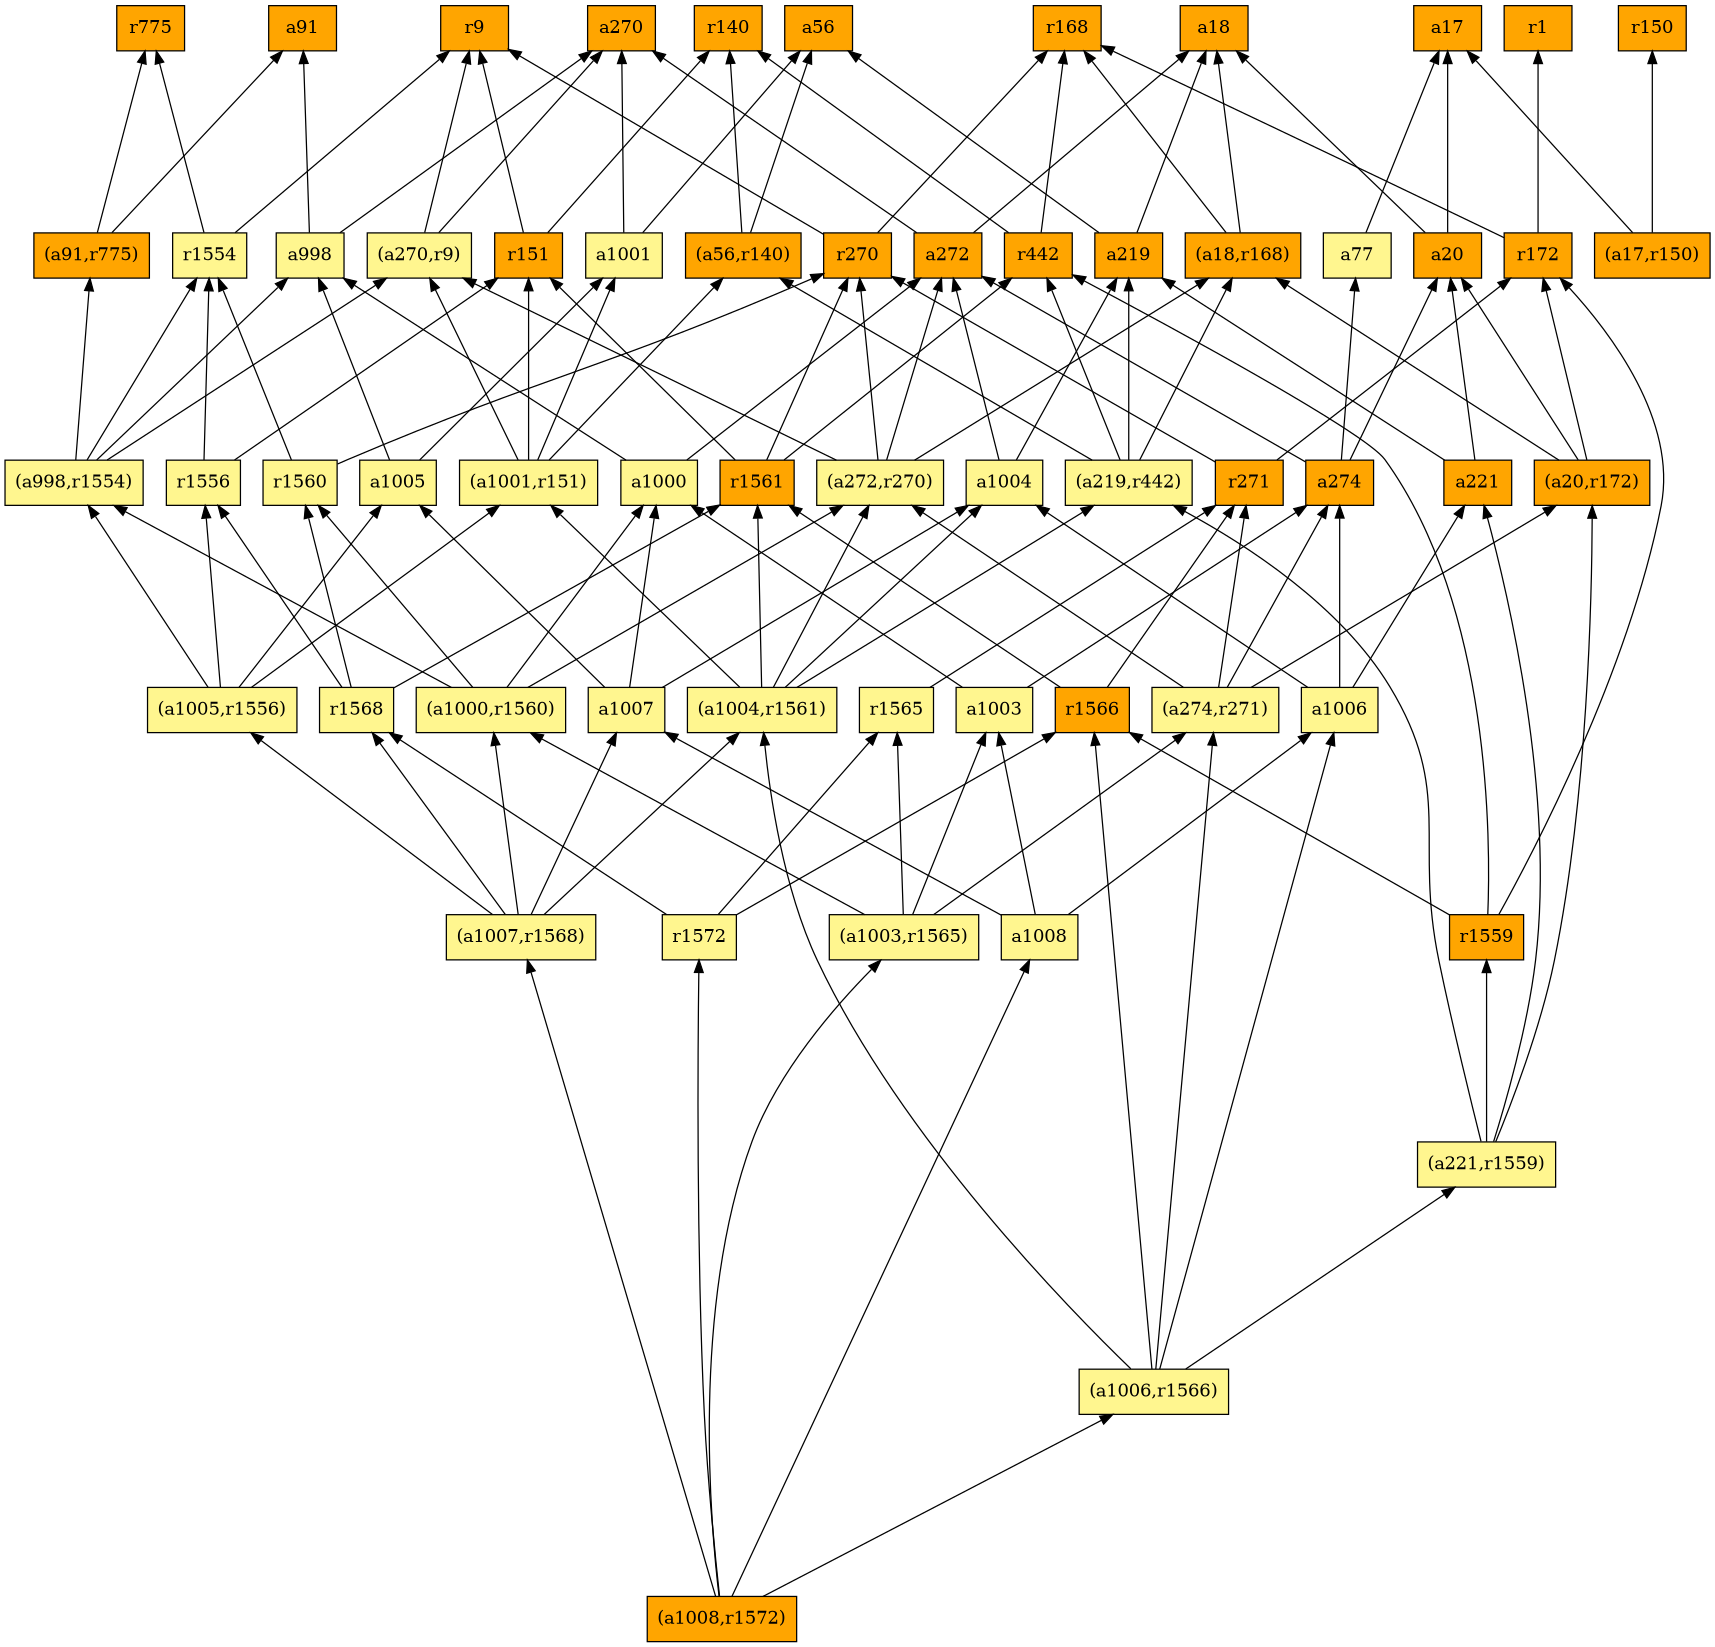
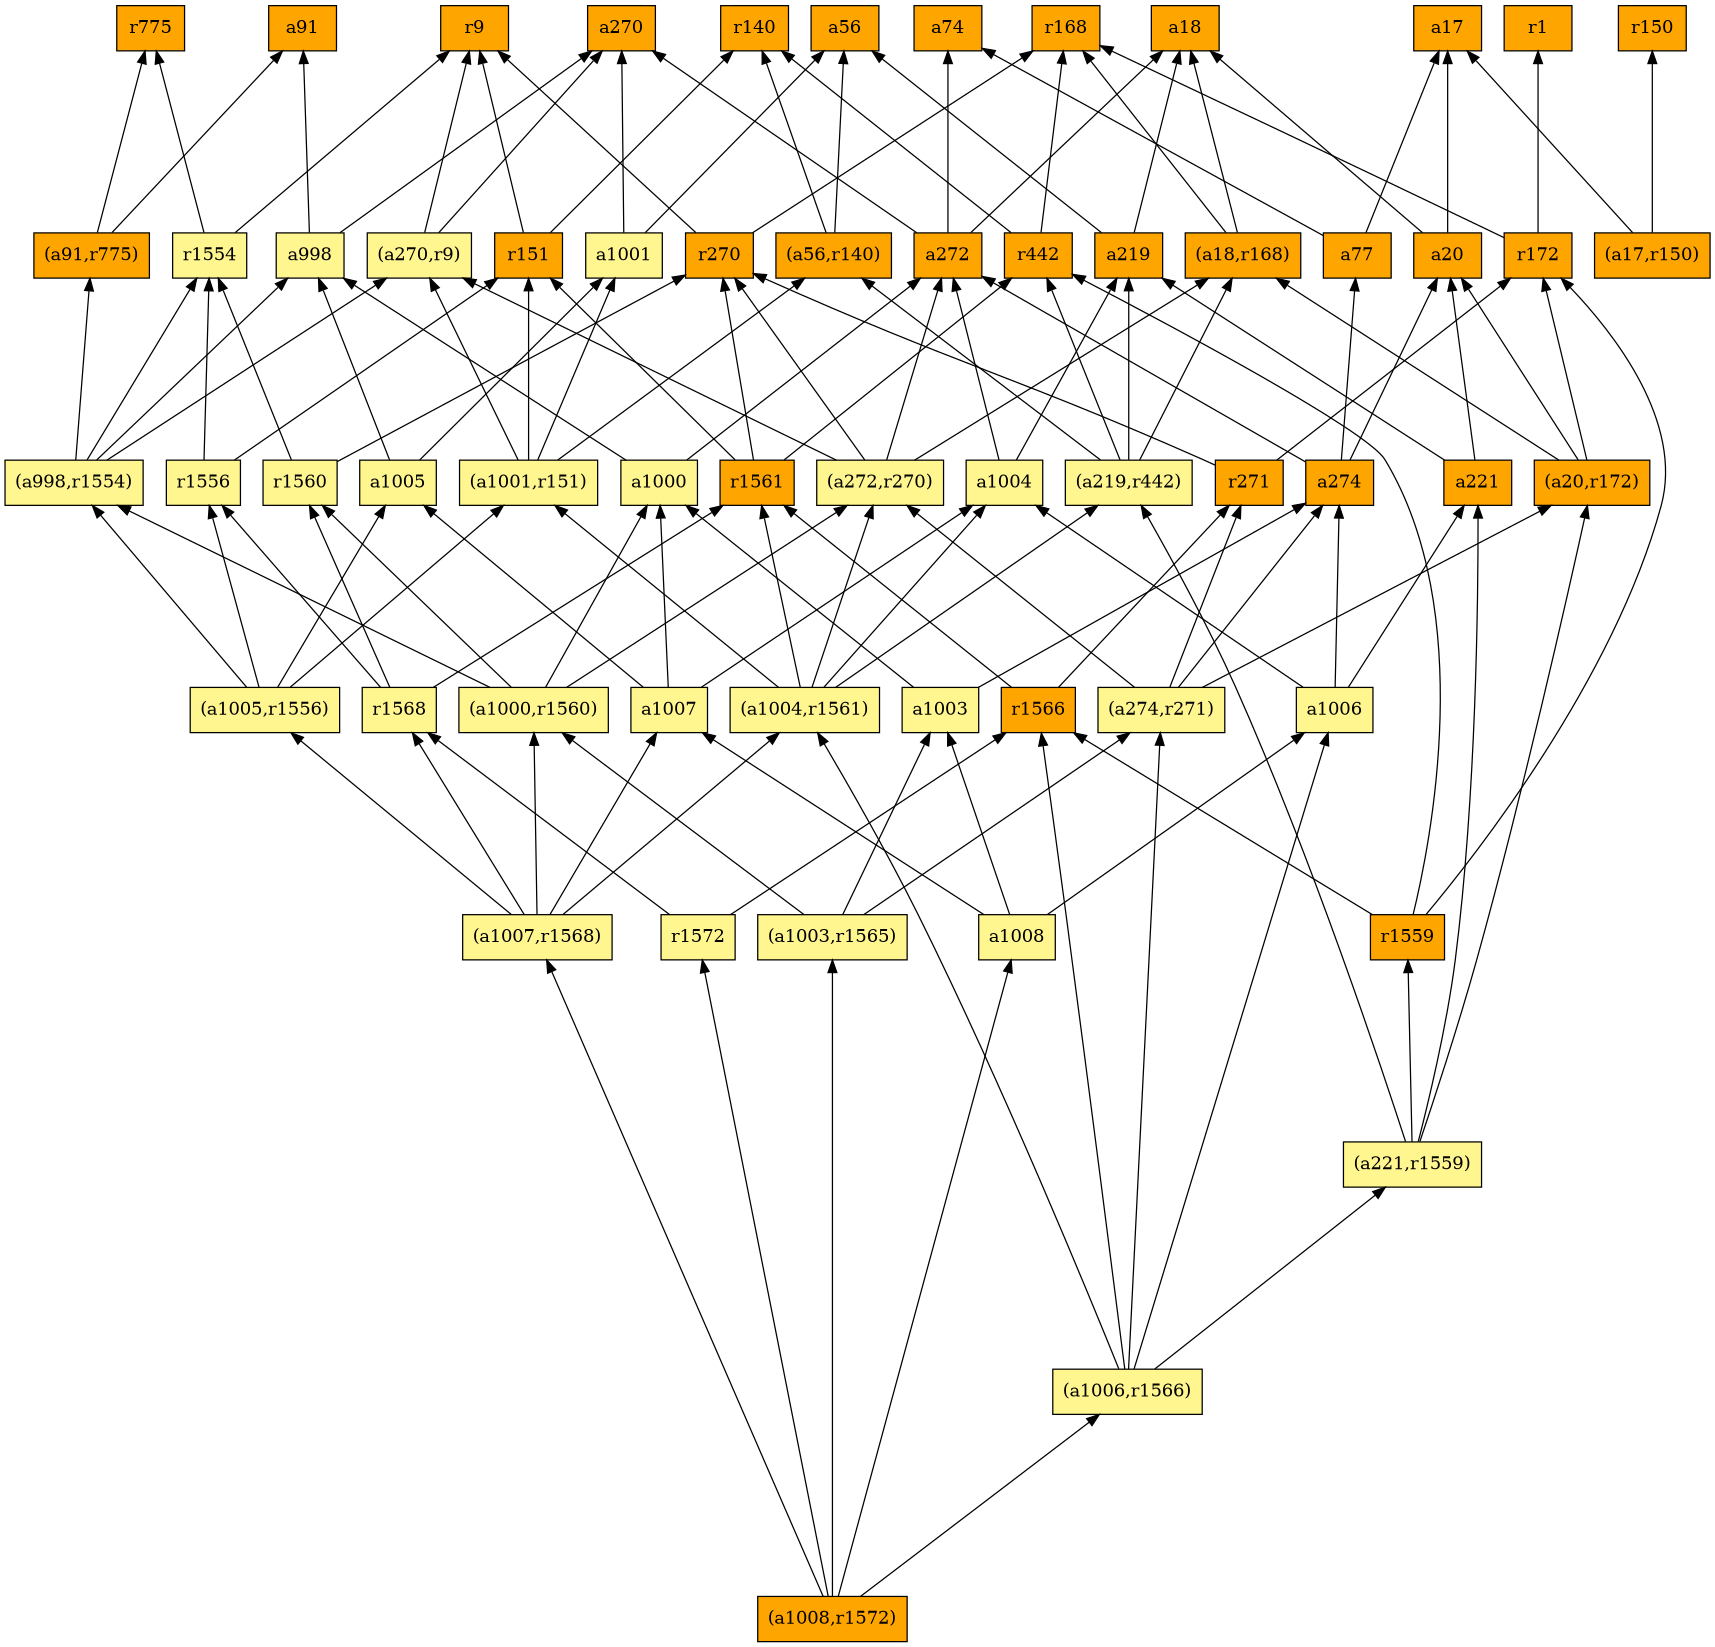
none -> (948, 28)
(1357, 256) -> (1357, 256)
(896, 710) -> none
